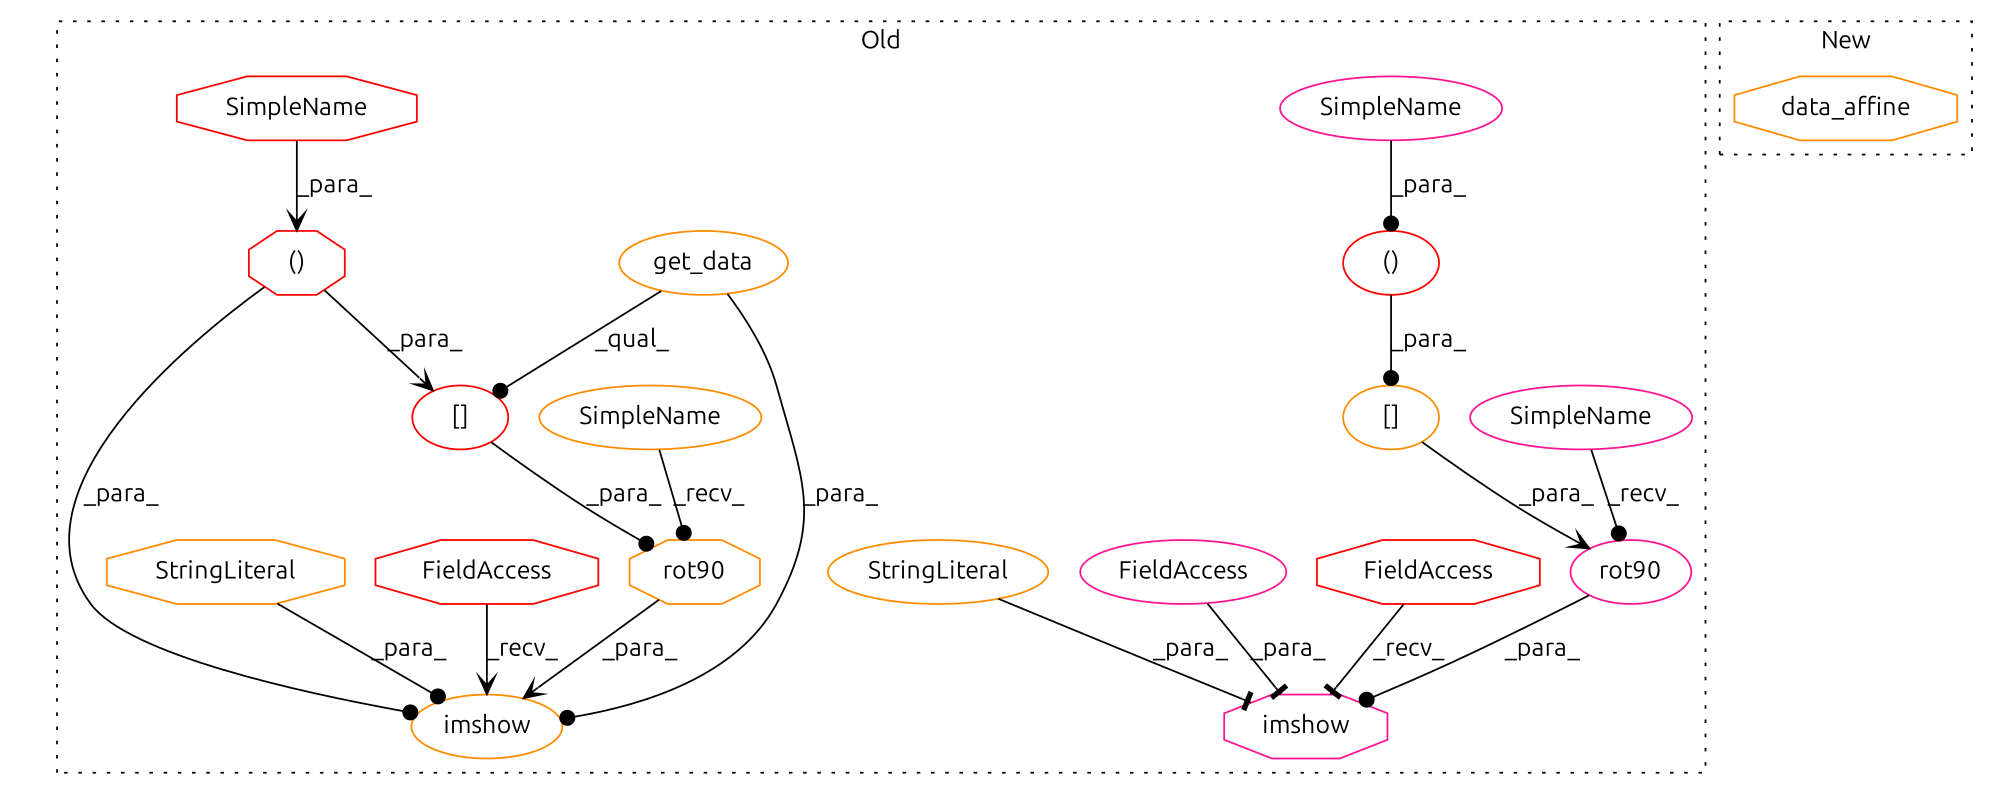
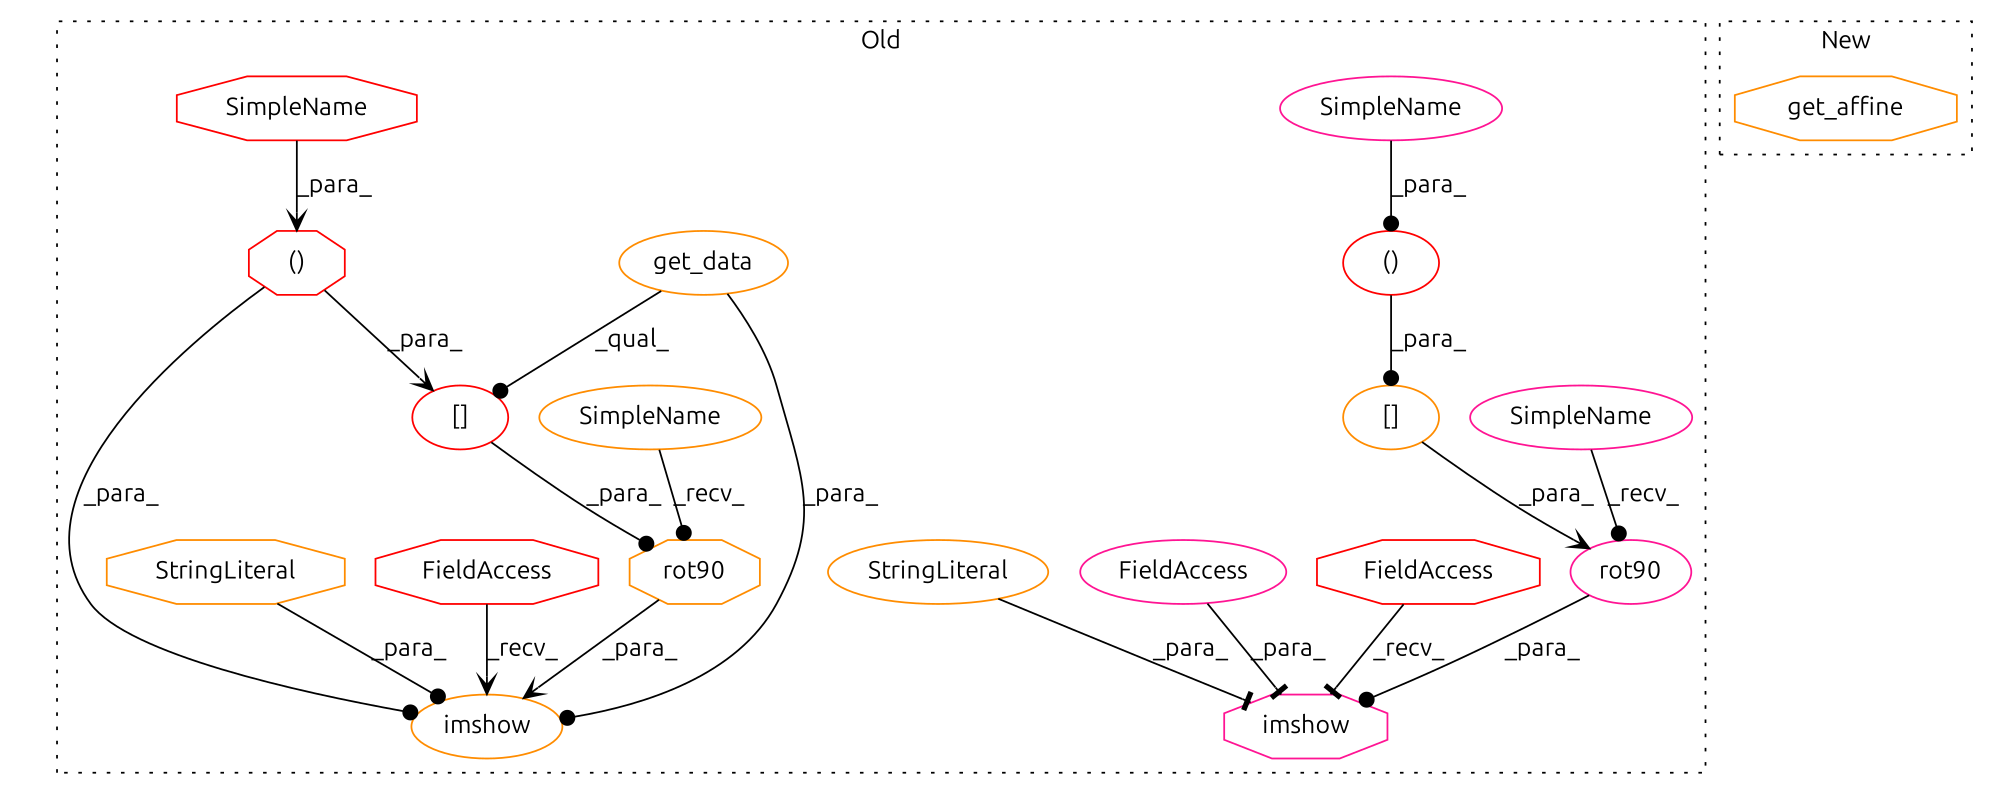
(1846, 108) -> (1846, 108)
